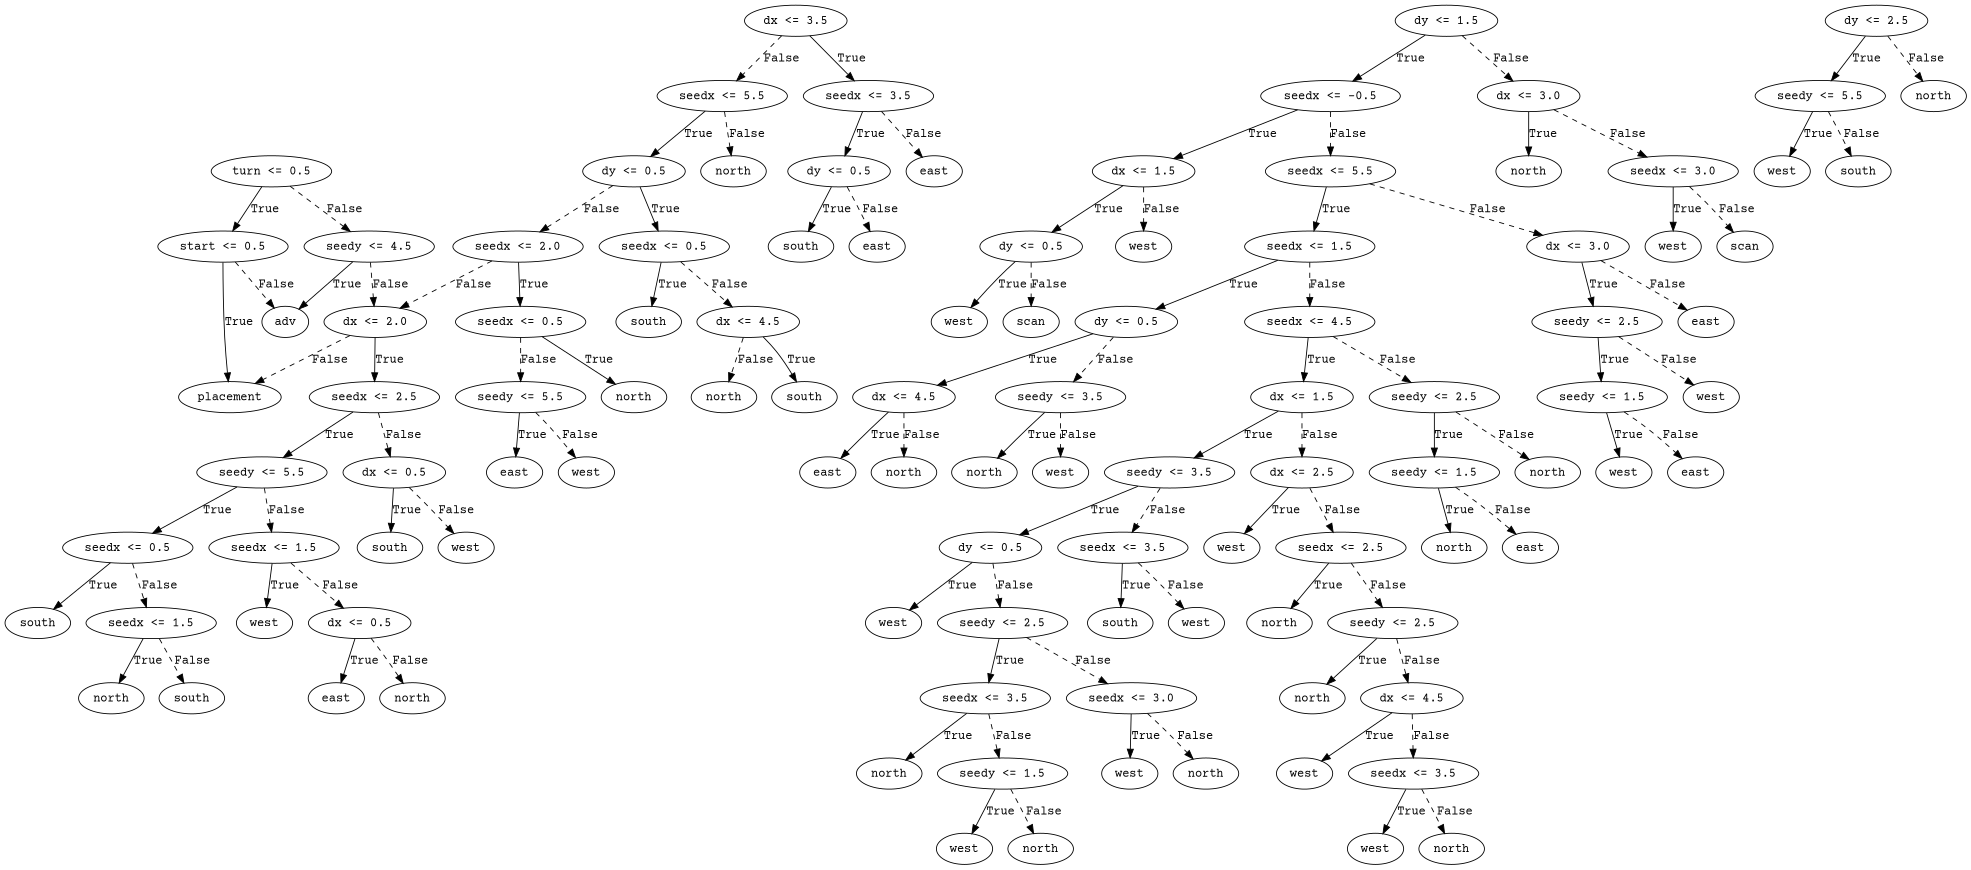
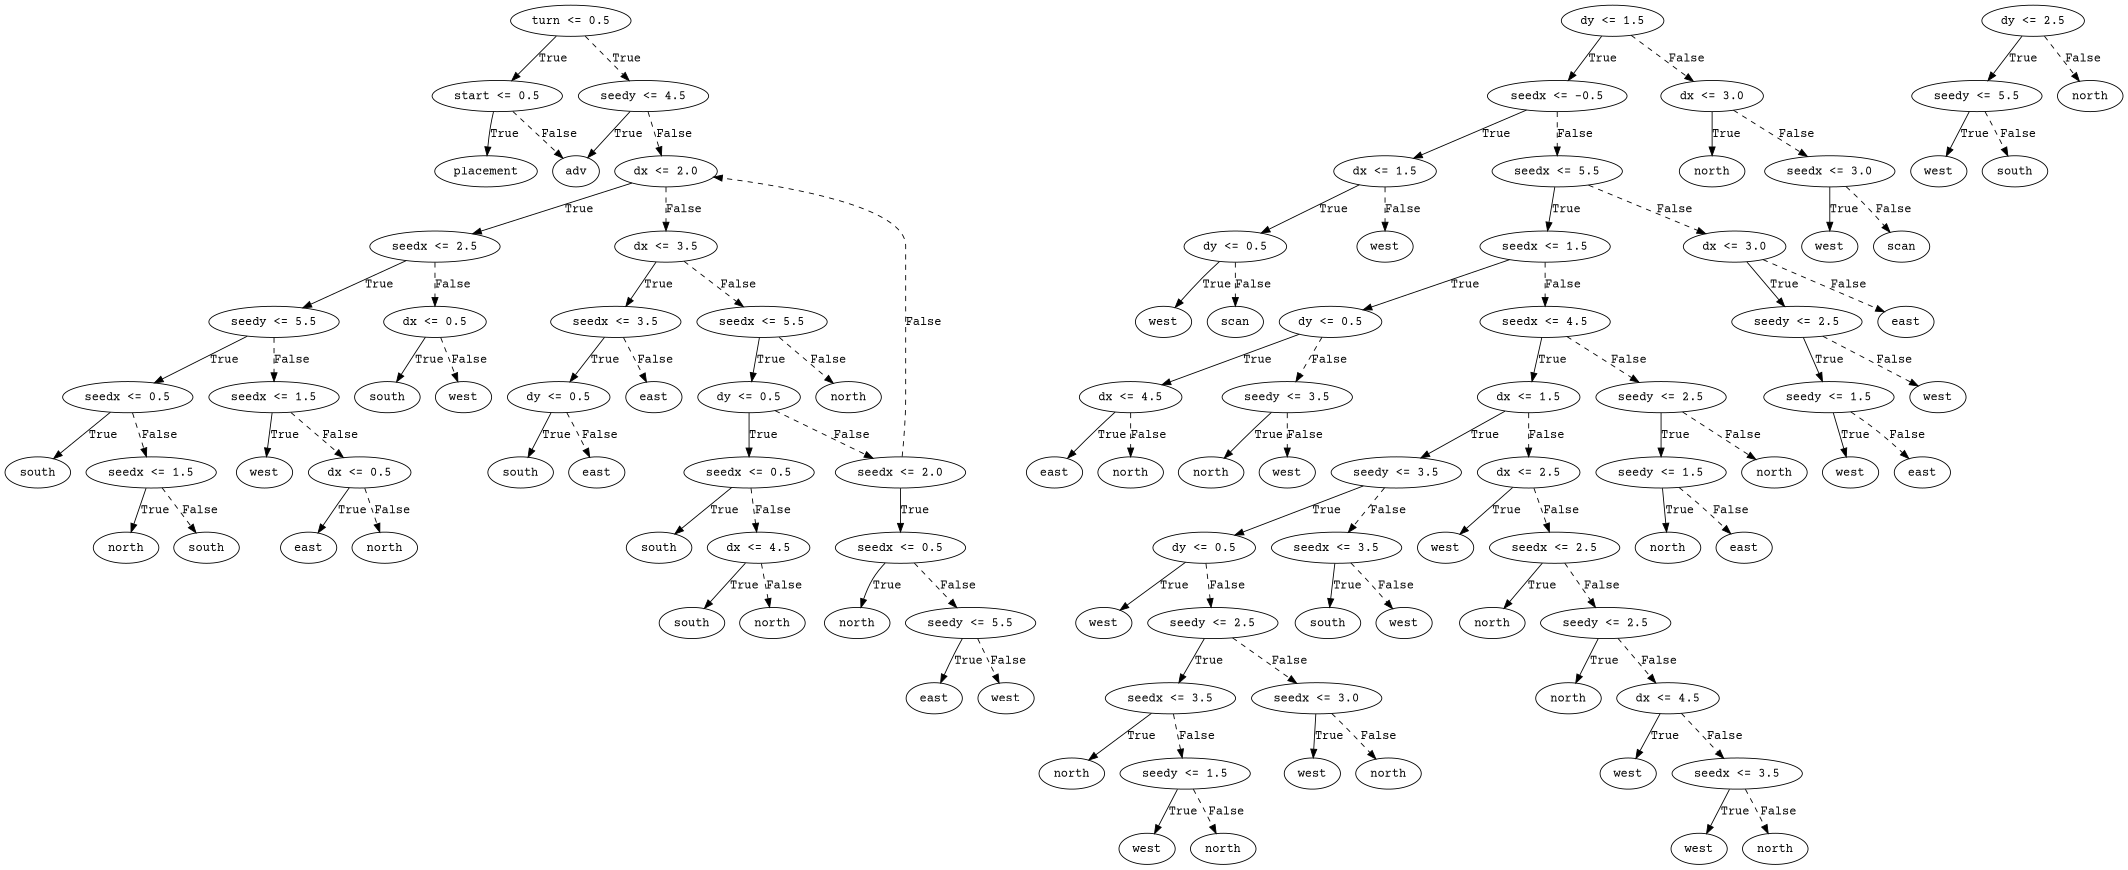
(345, 209) -> (627, 58)
(306, 358) -> (666, 205)
